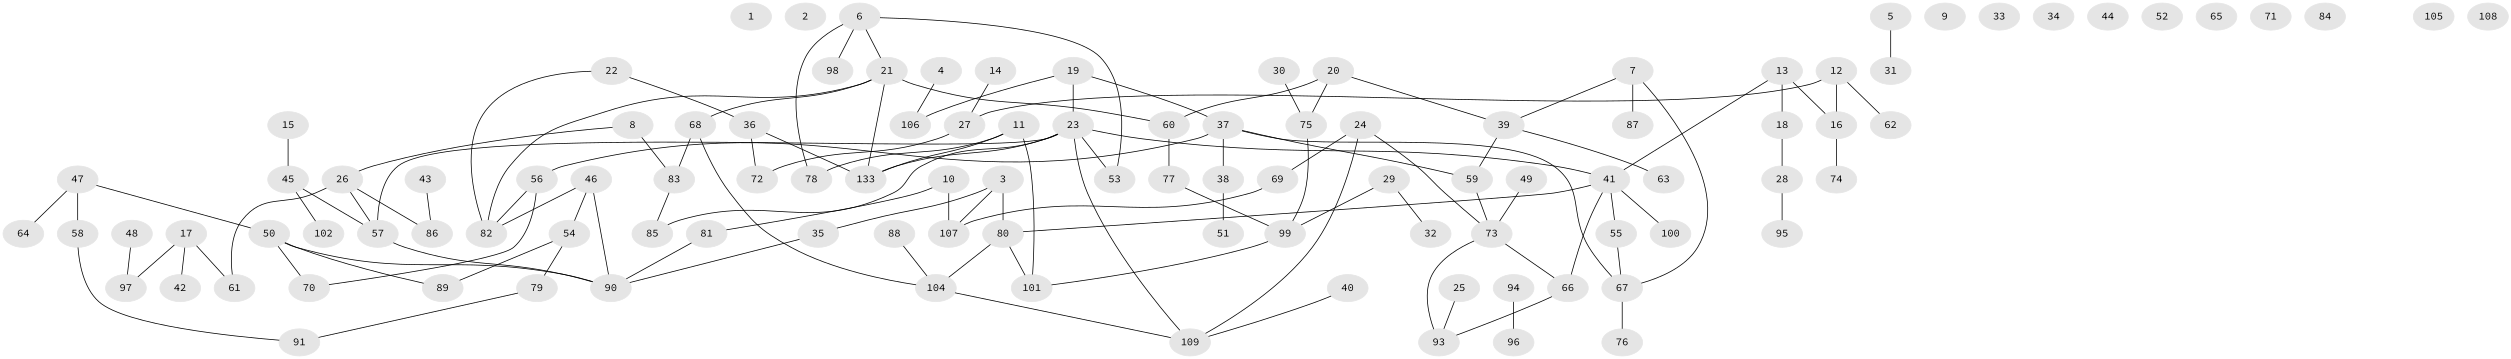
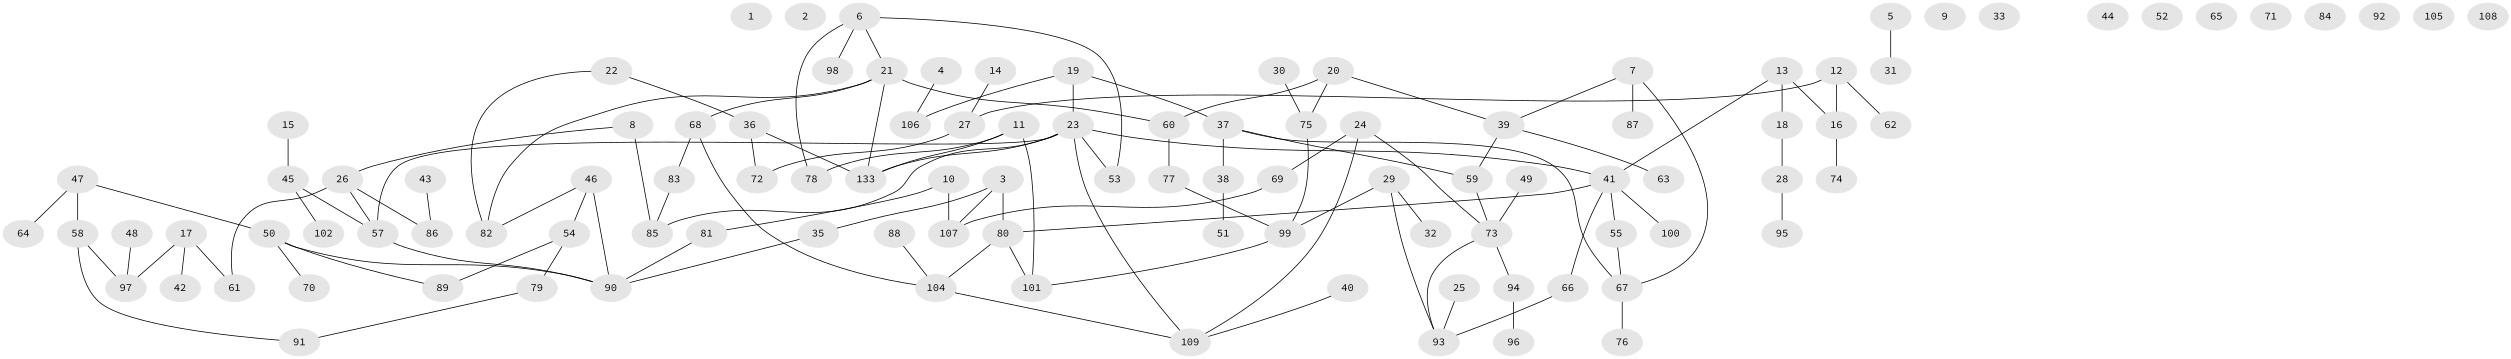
(2054, 17) -> none
none -> (2379, 17)
(655, 154) -> (643, 179)
(537, 179) -> none
none -> (102, 261)
(1530, 261) -> (1503, 261)
none -> (1408, 262)
